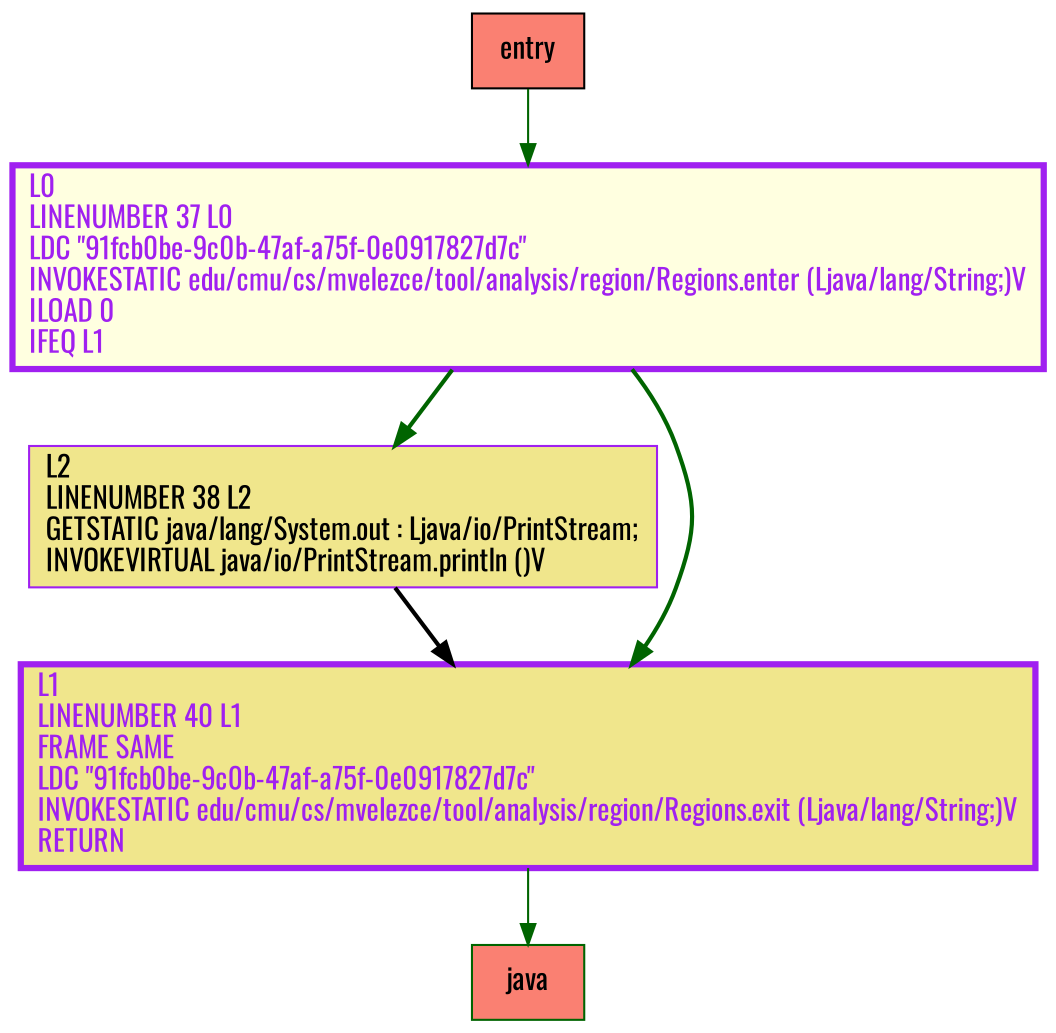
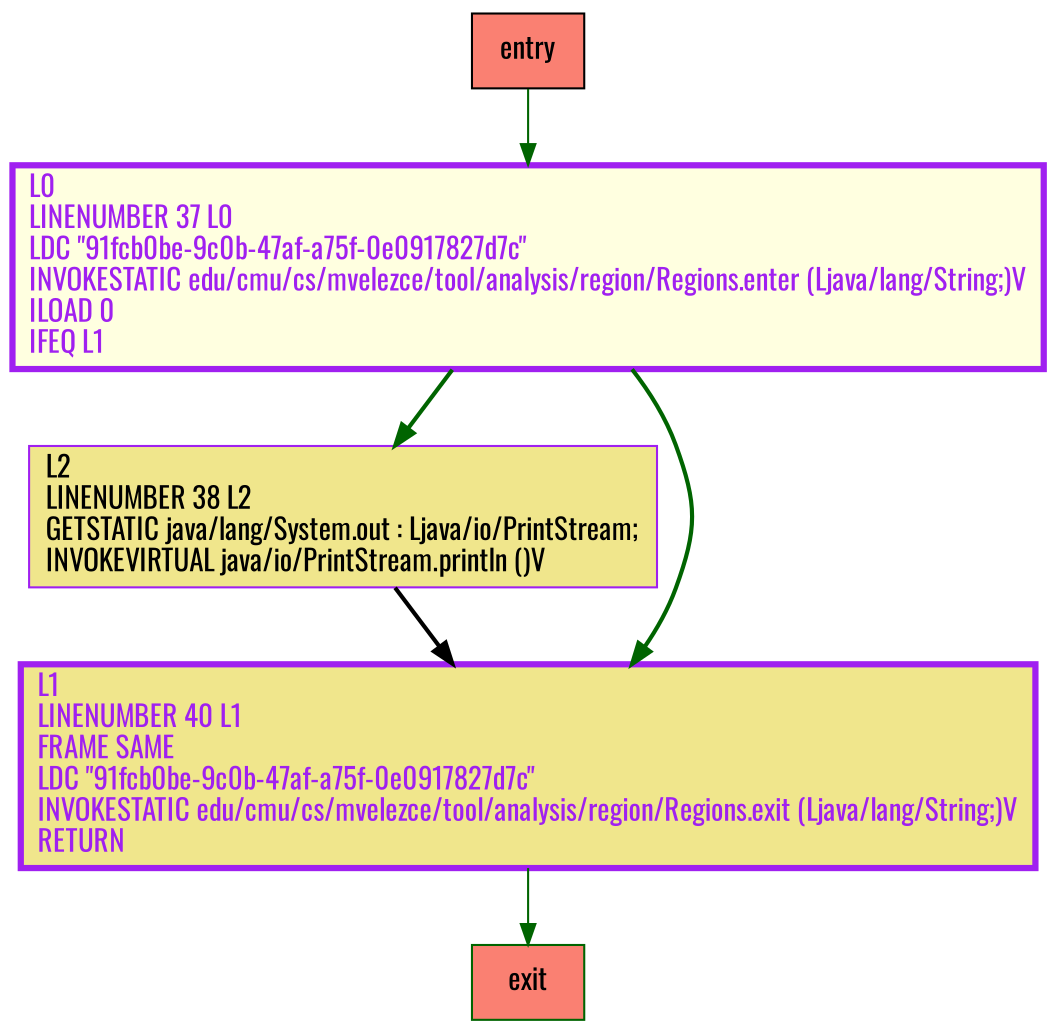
(528, 982) -> (528, 982)
